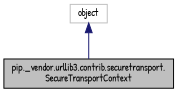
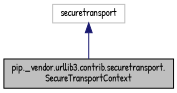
(89, 14) -> (89, 14)
